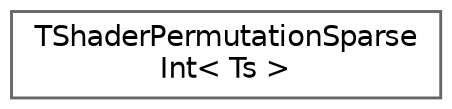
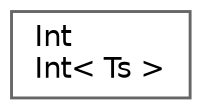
(226, 55) -> (101, 55)
